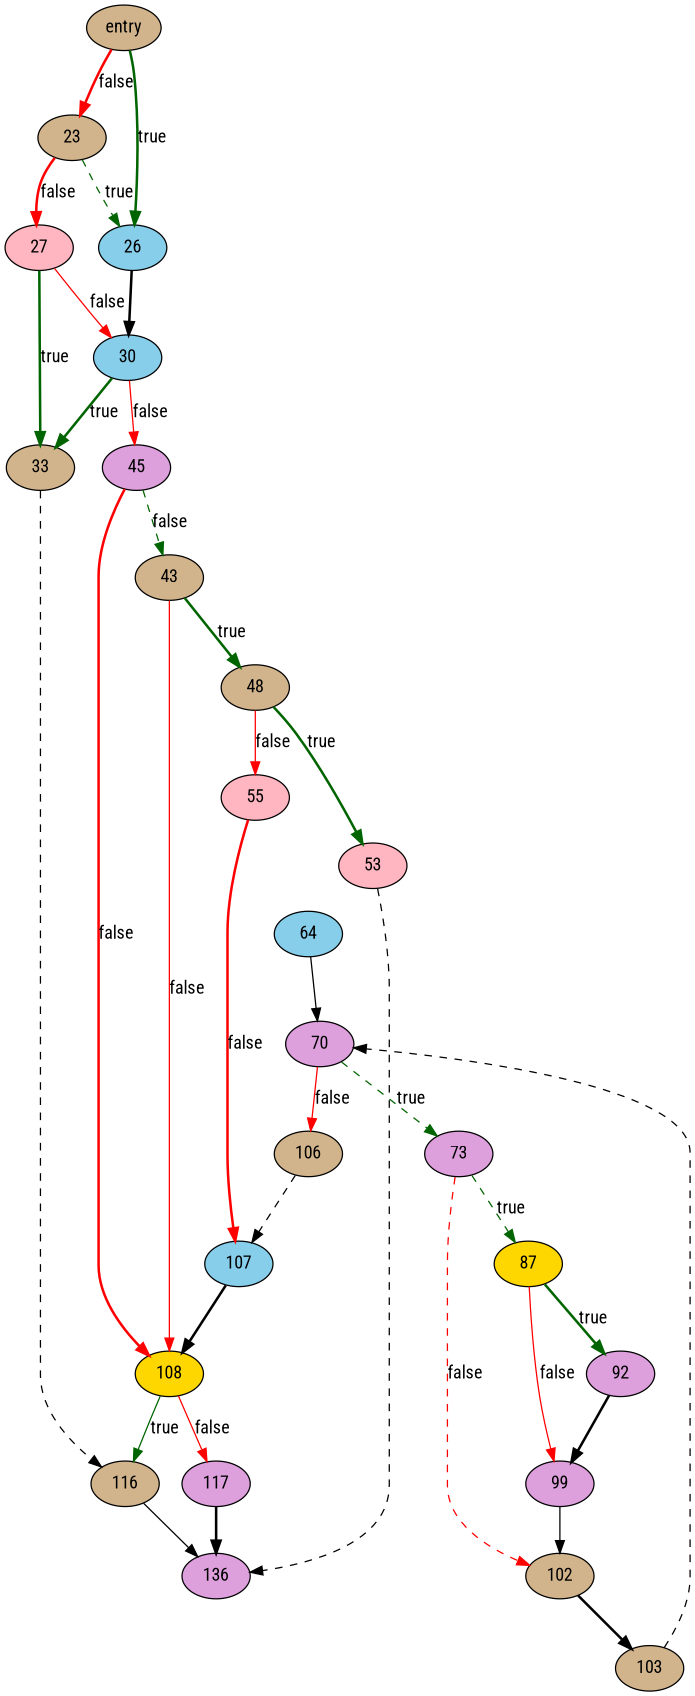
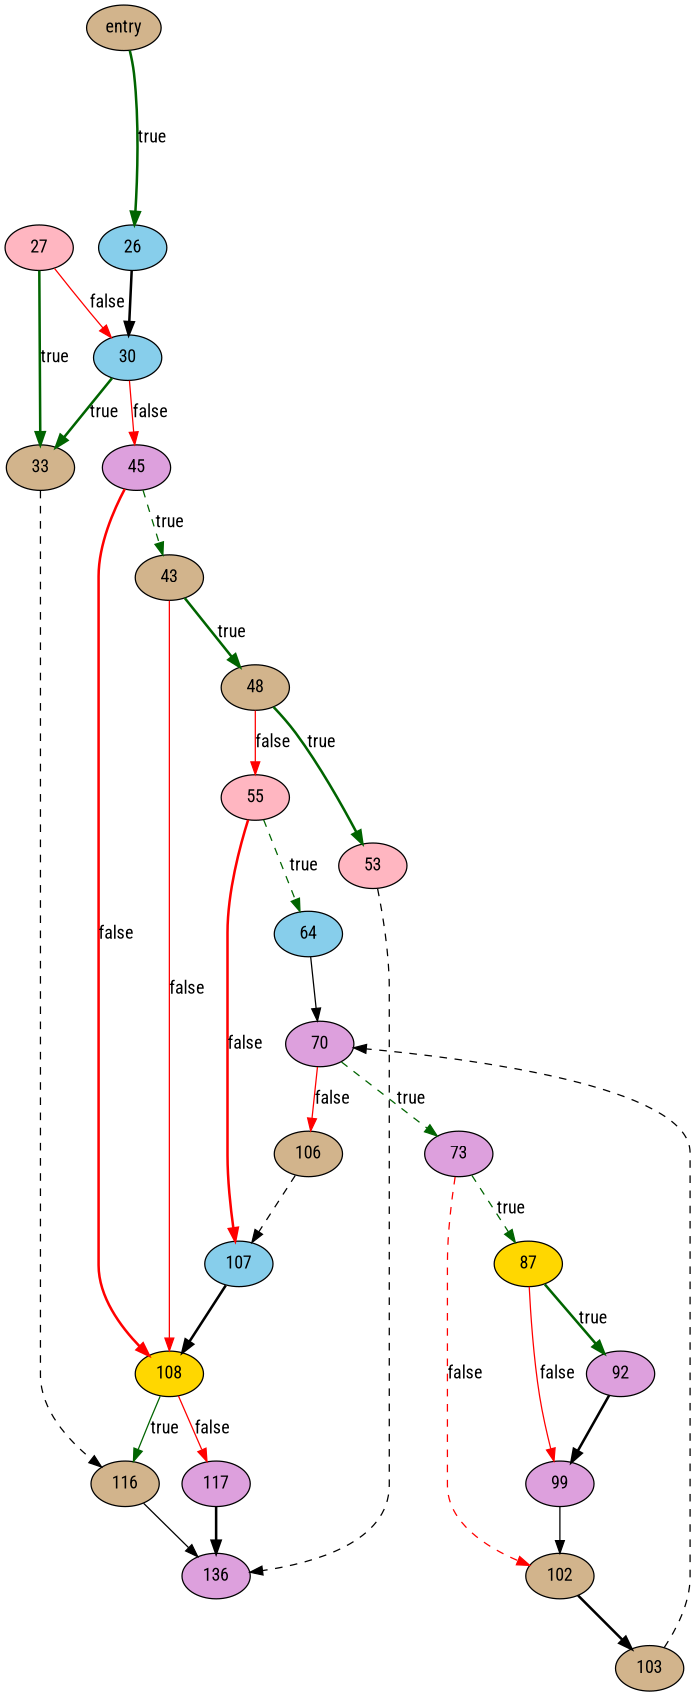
(72, 138) -> none
(170, 523) -> (170, 523)
none -> (279, 860)
